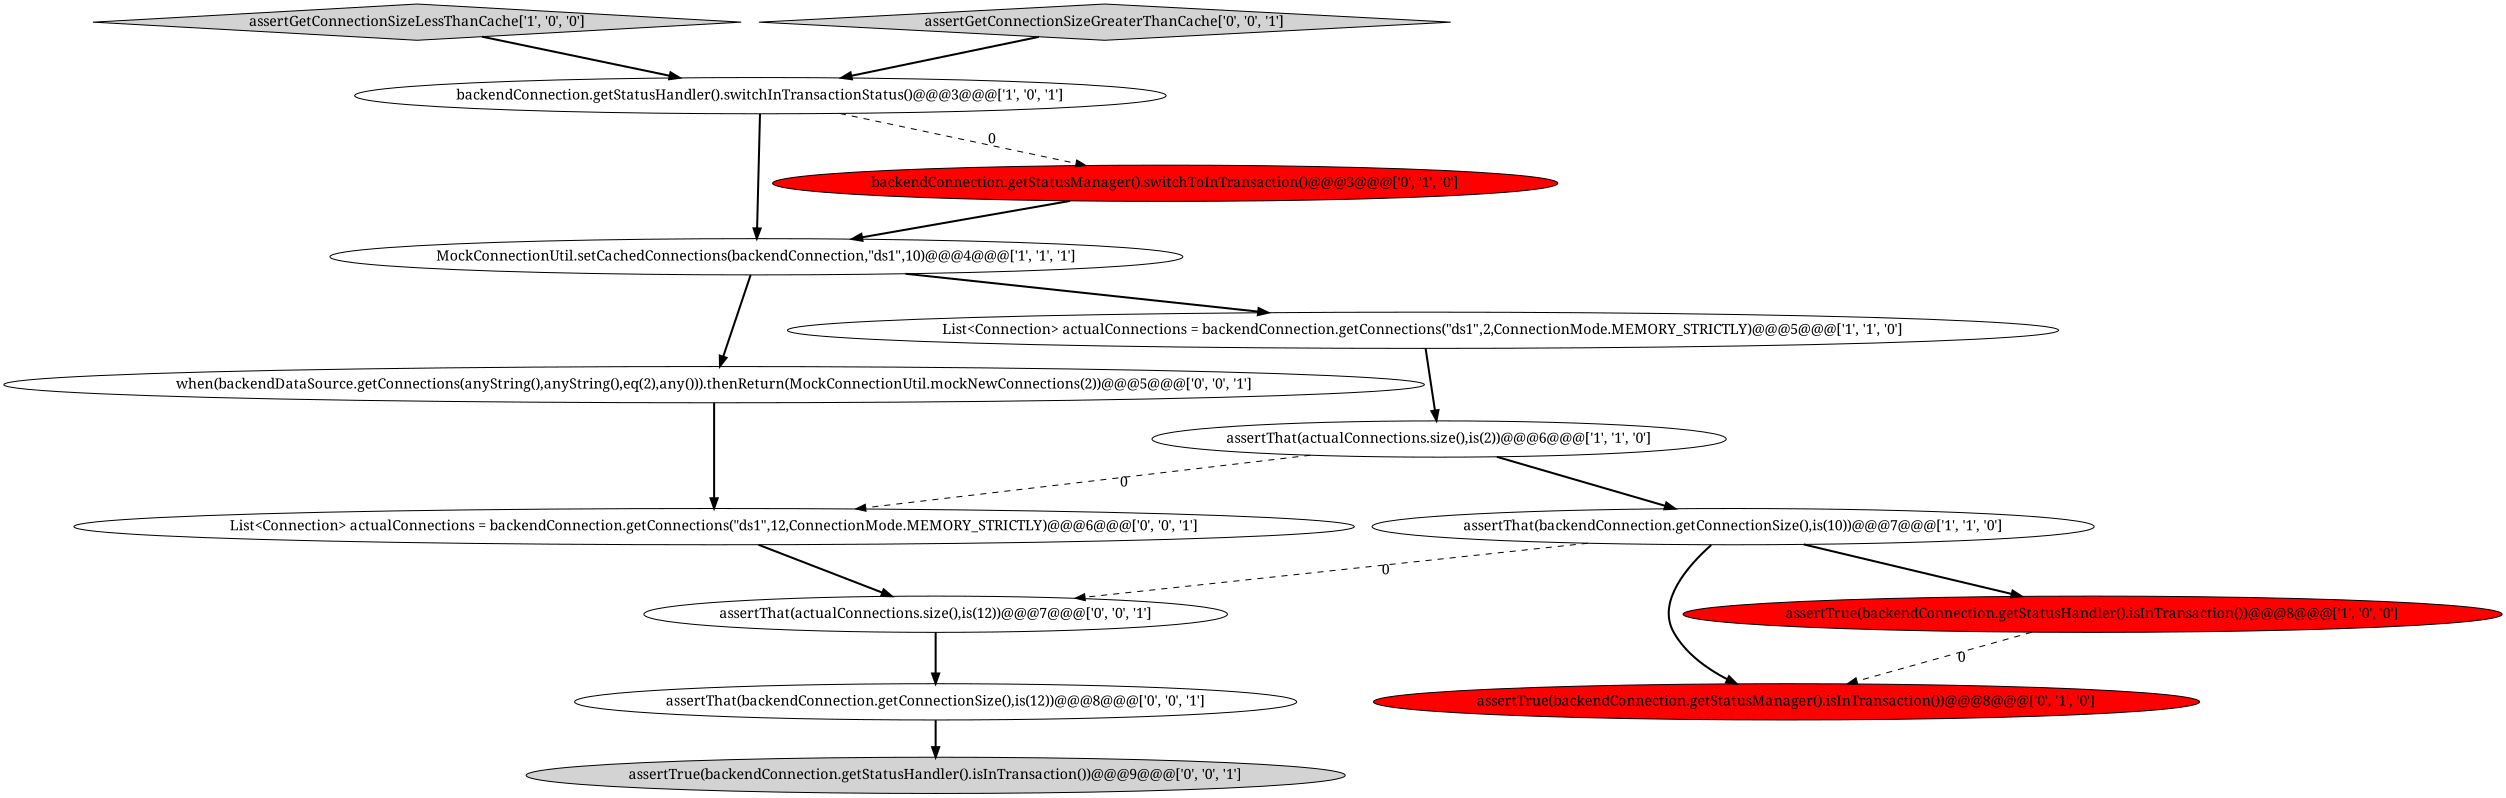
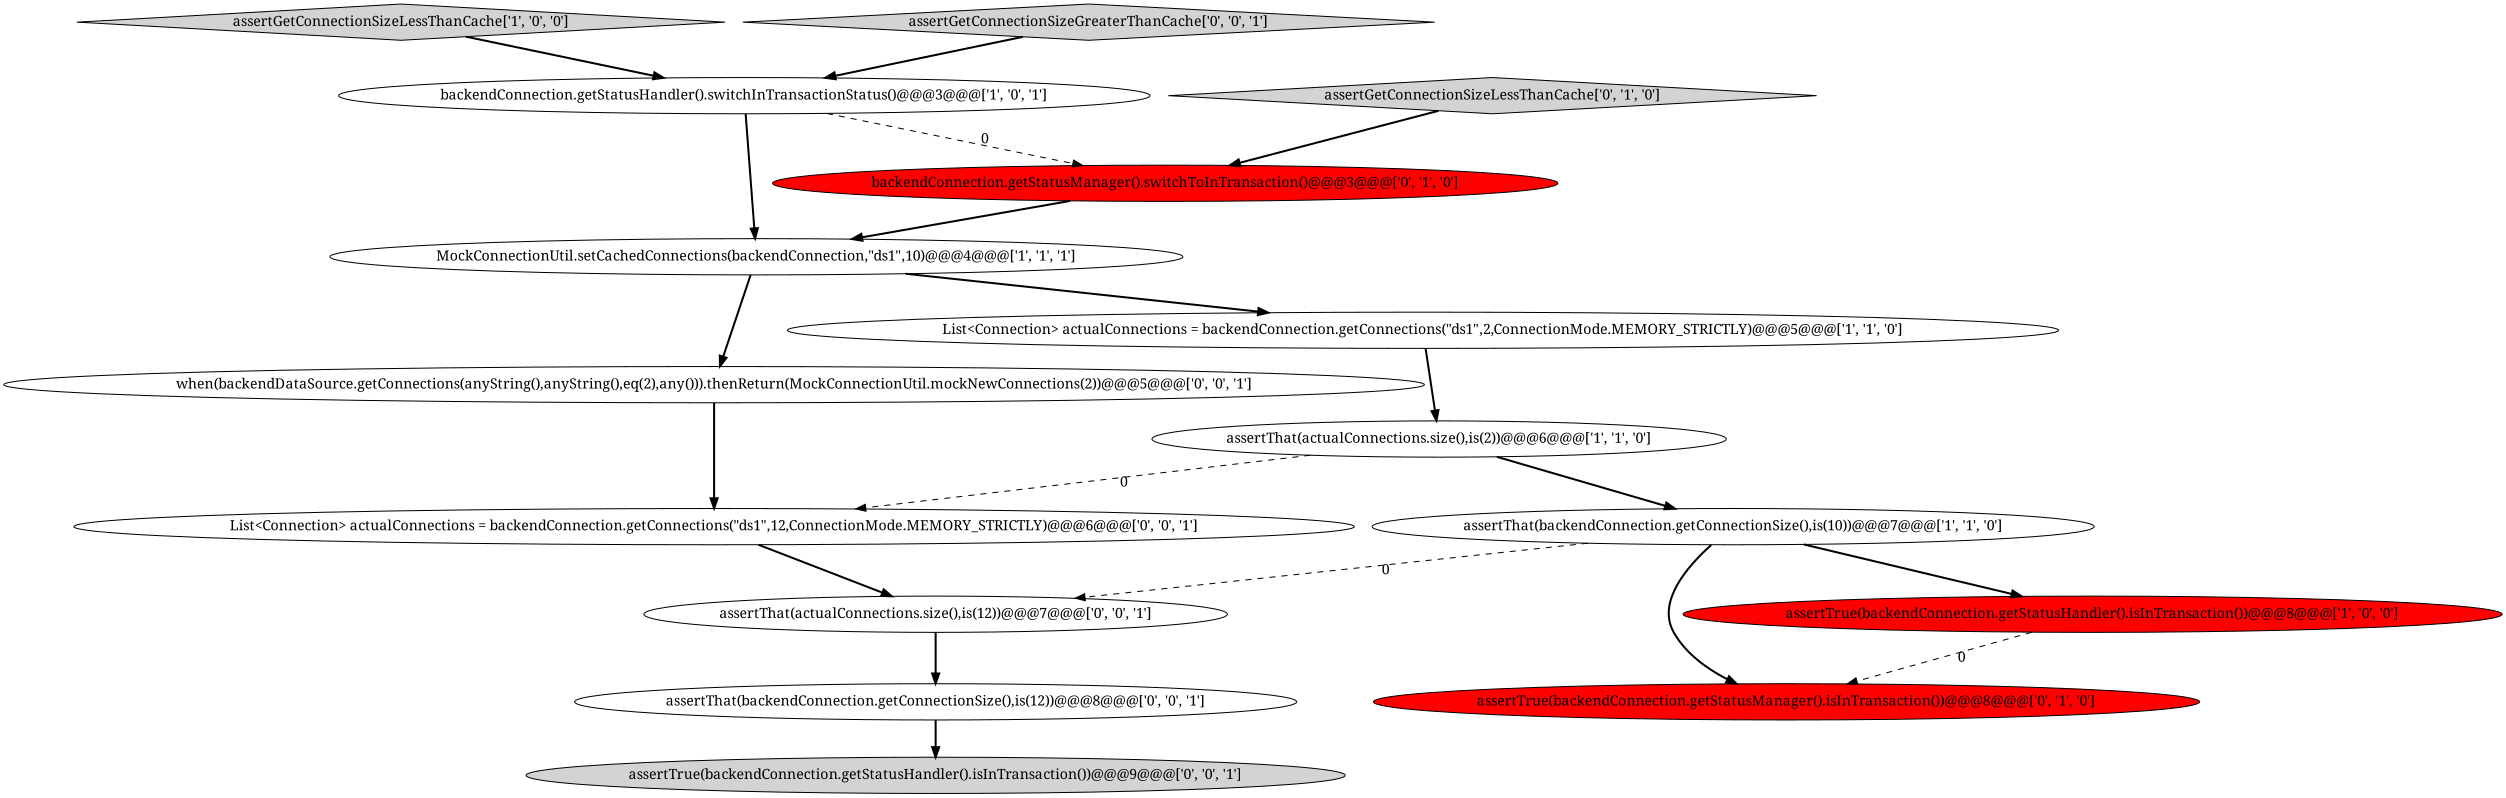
none -> (1492, 96)
